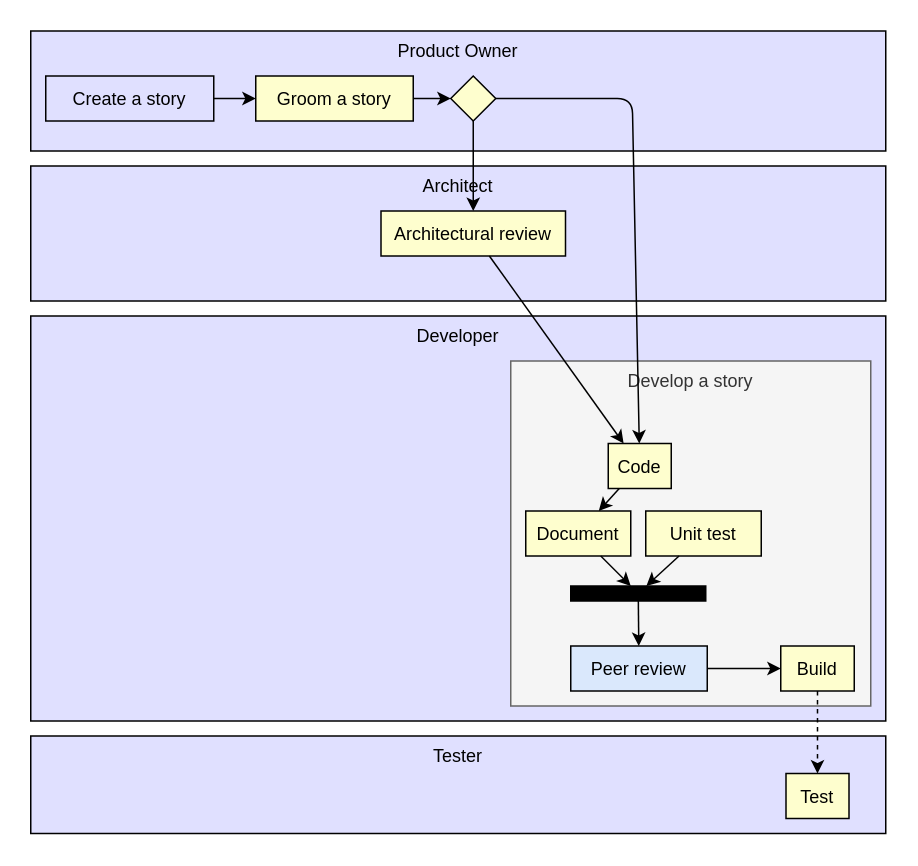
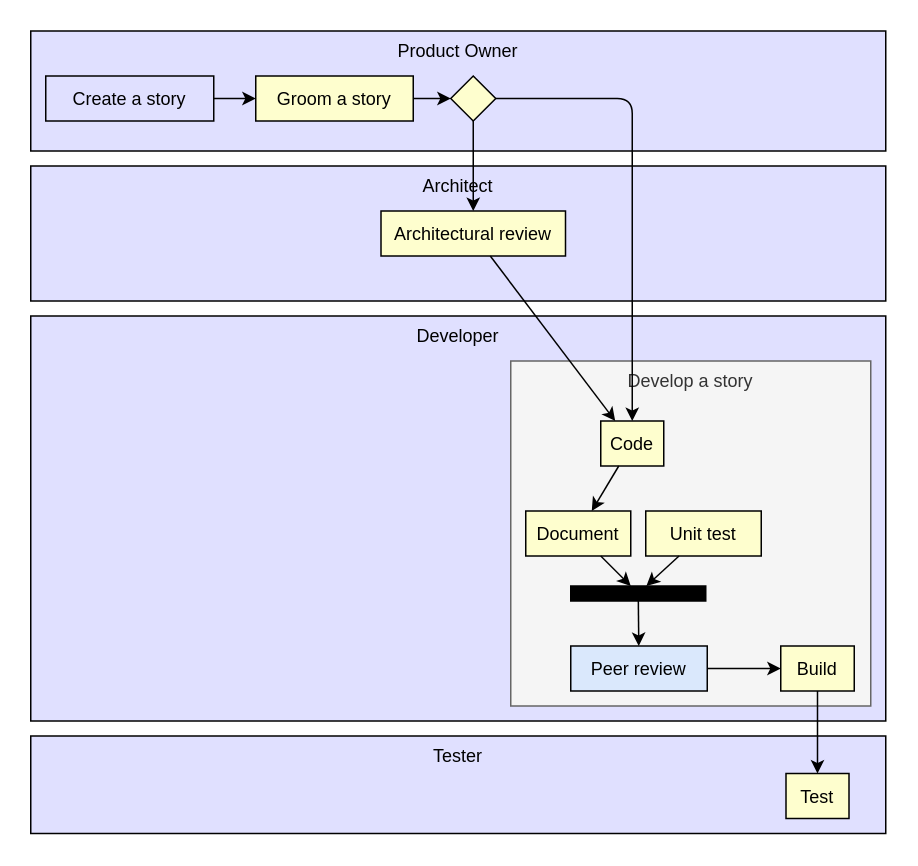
(640, 466) -> (632, 443)
(818, 728) -> (818, 728)
